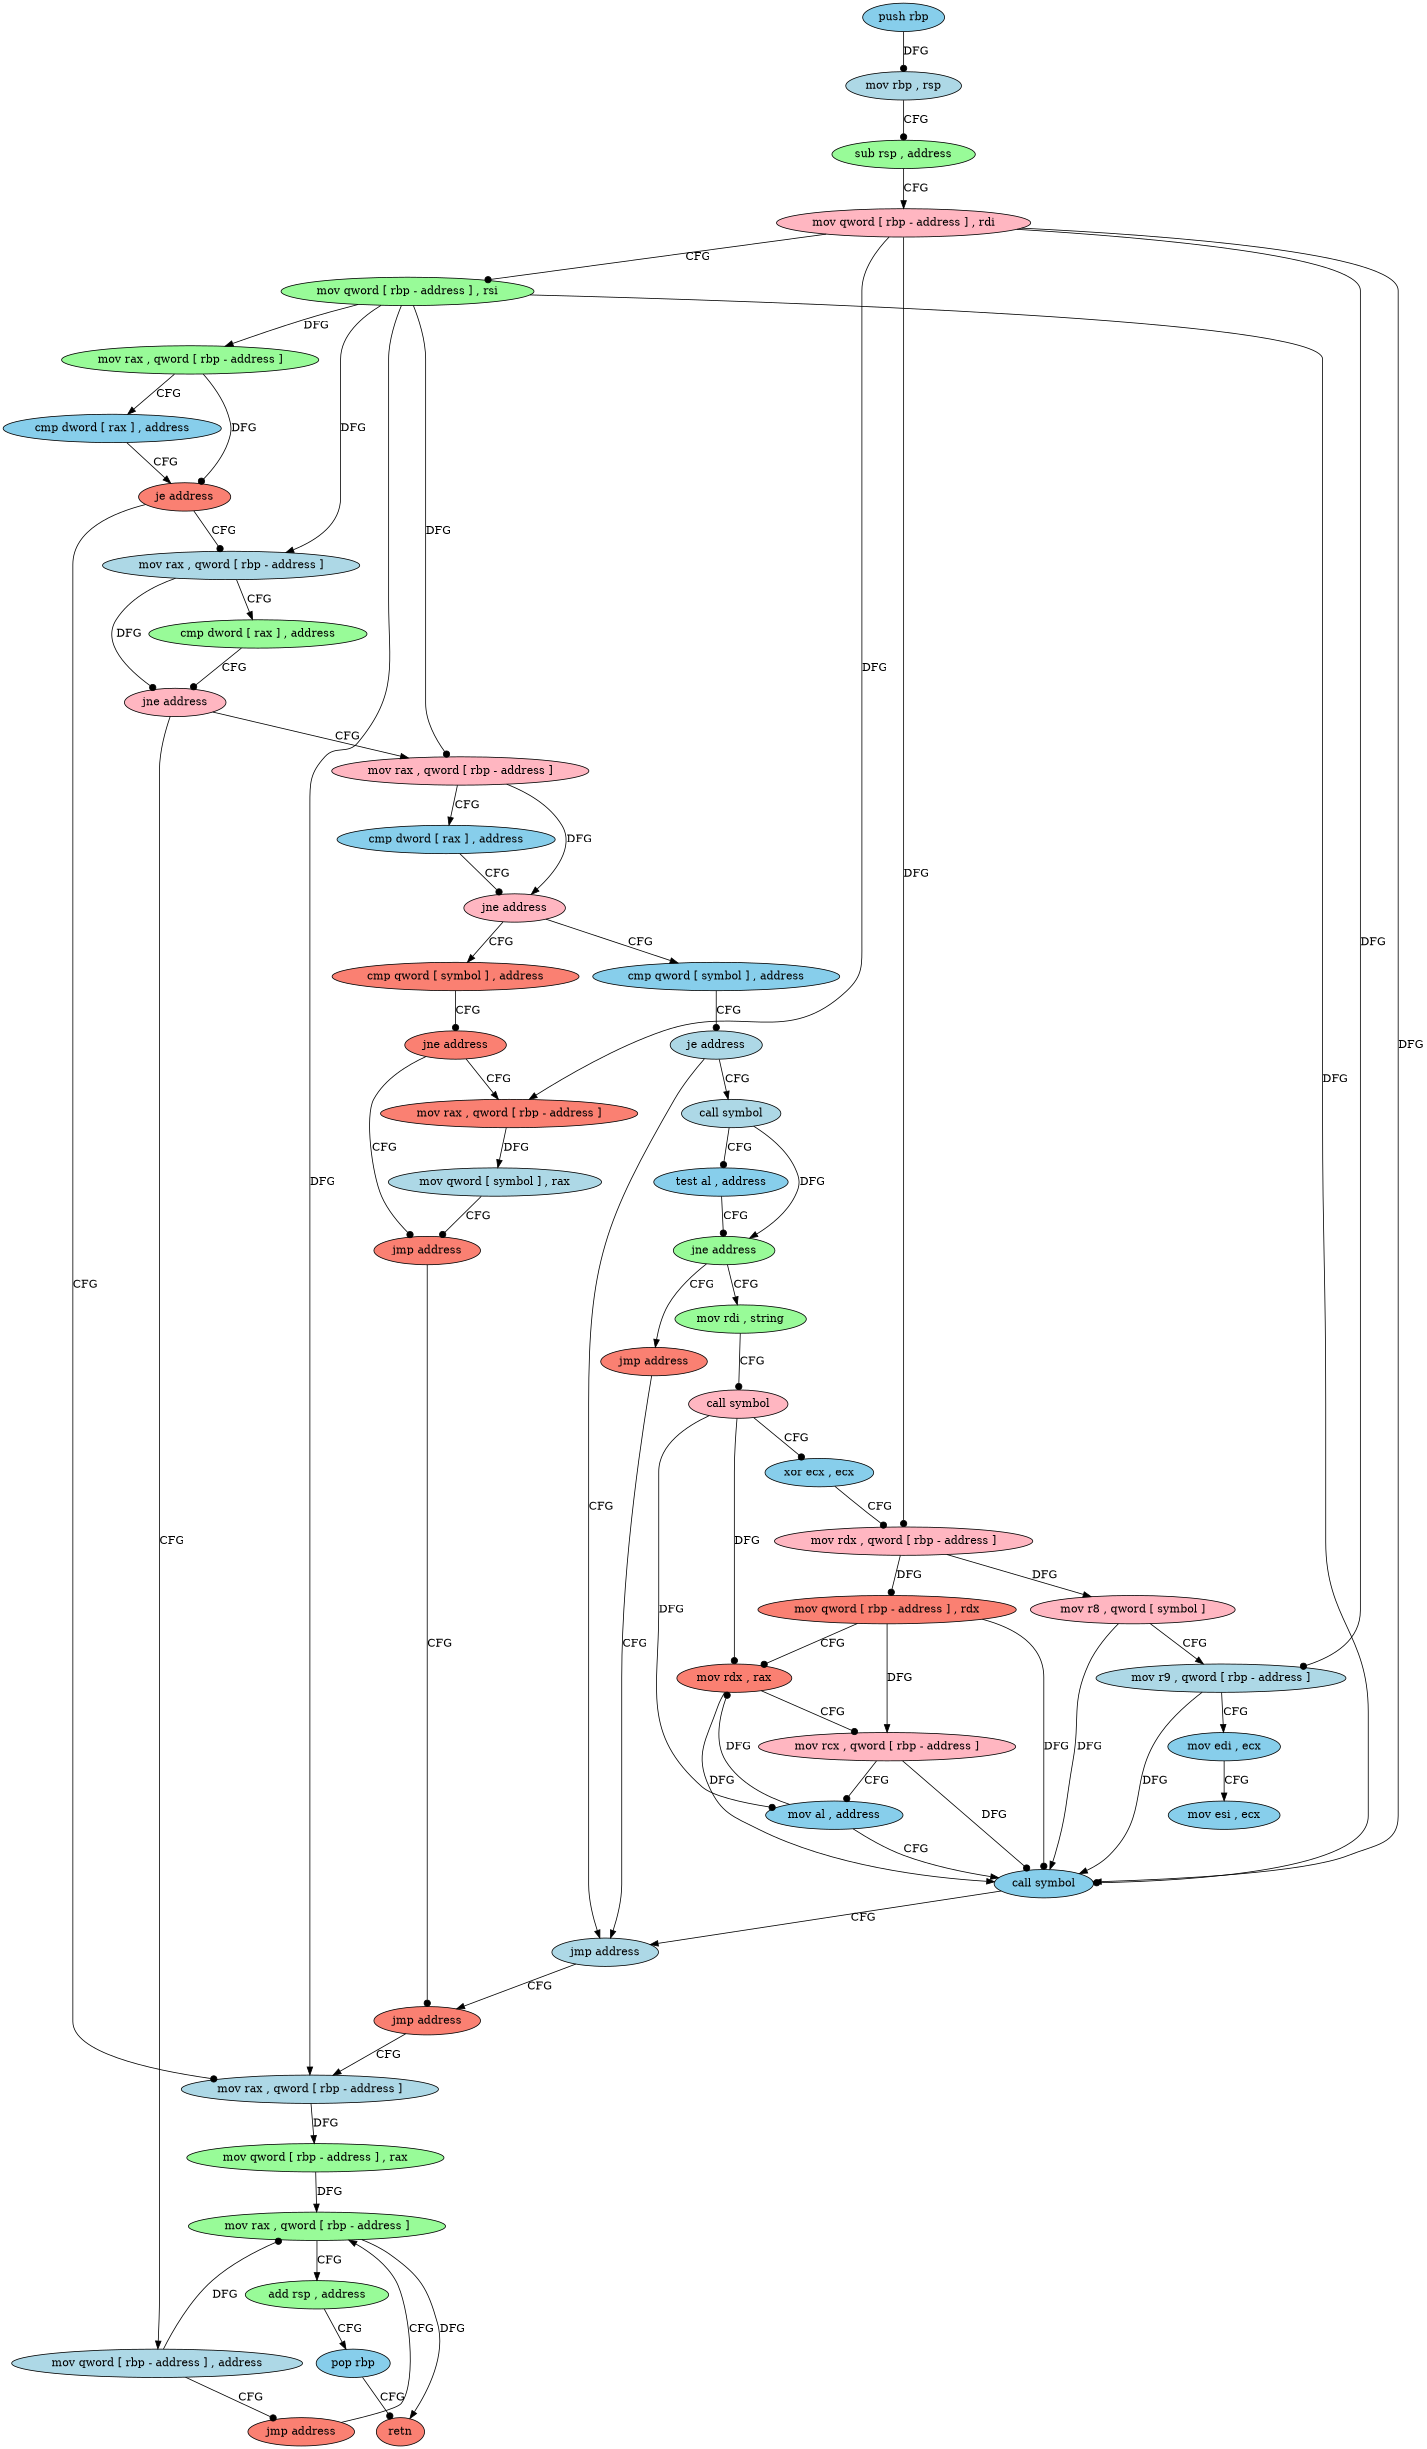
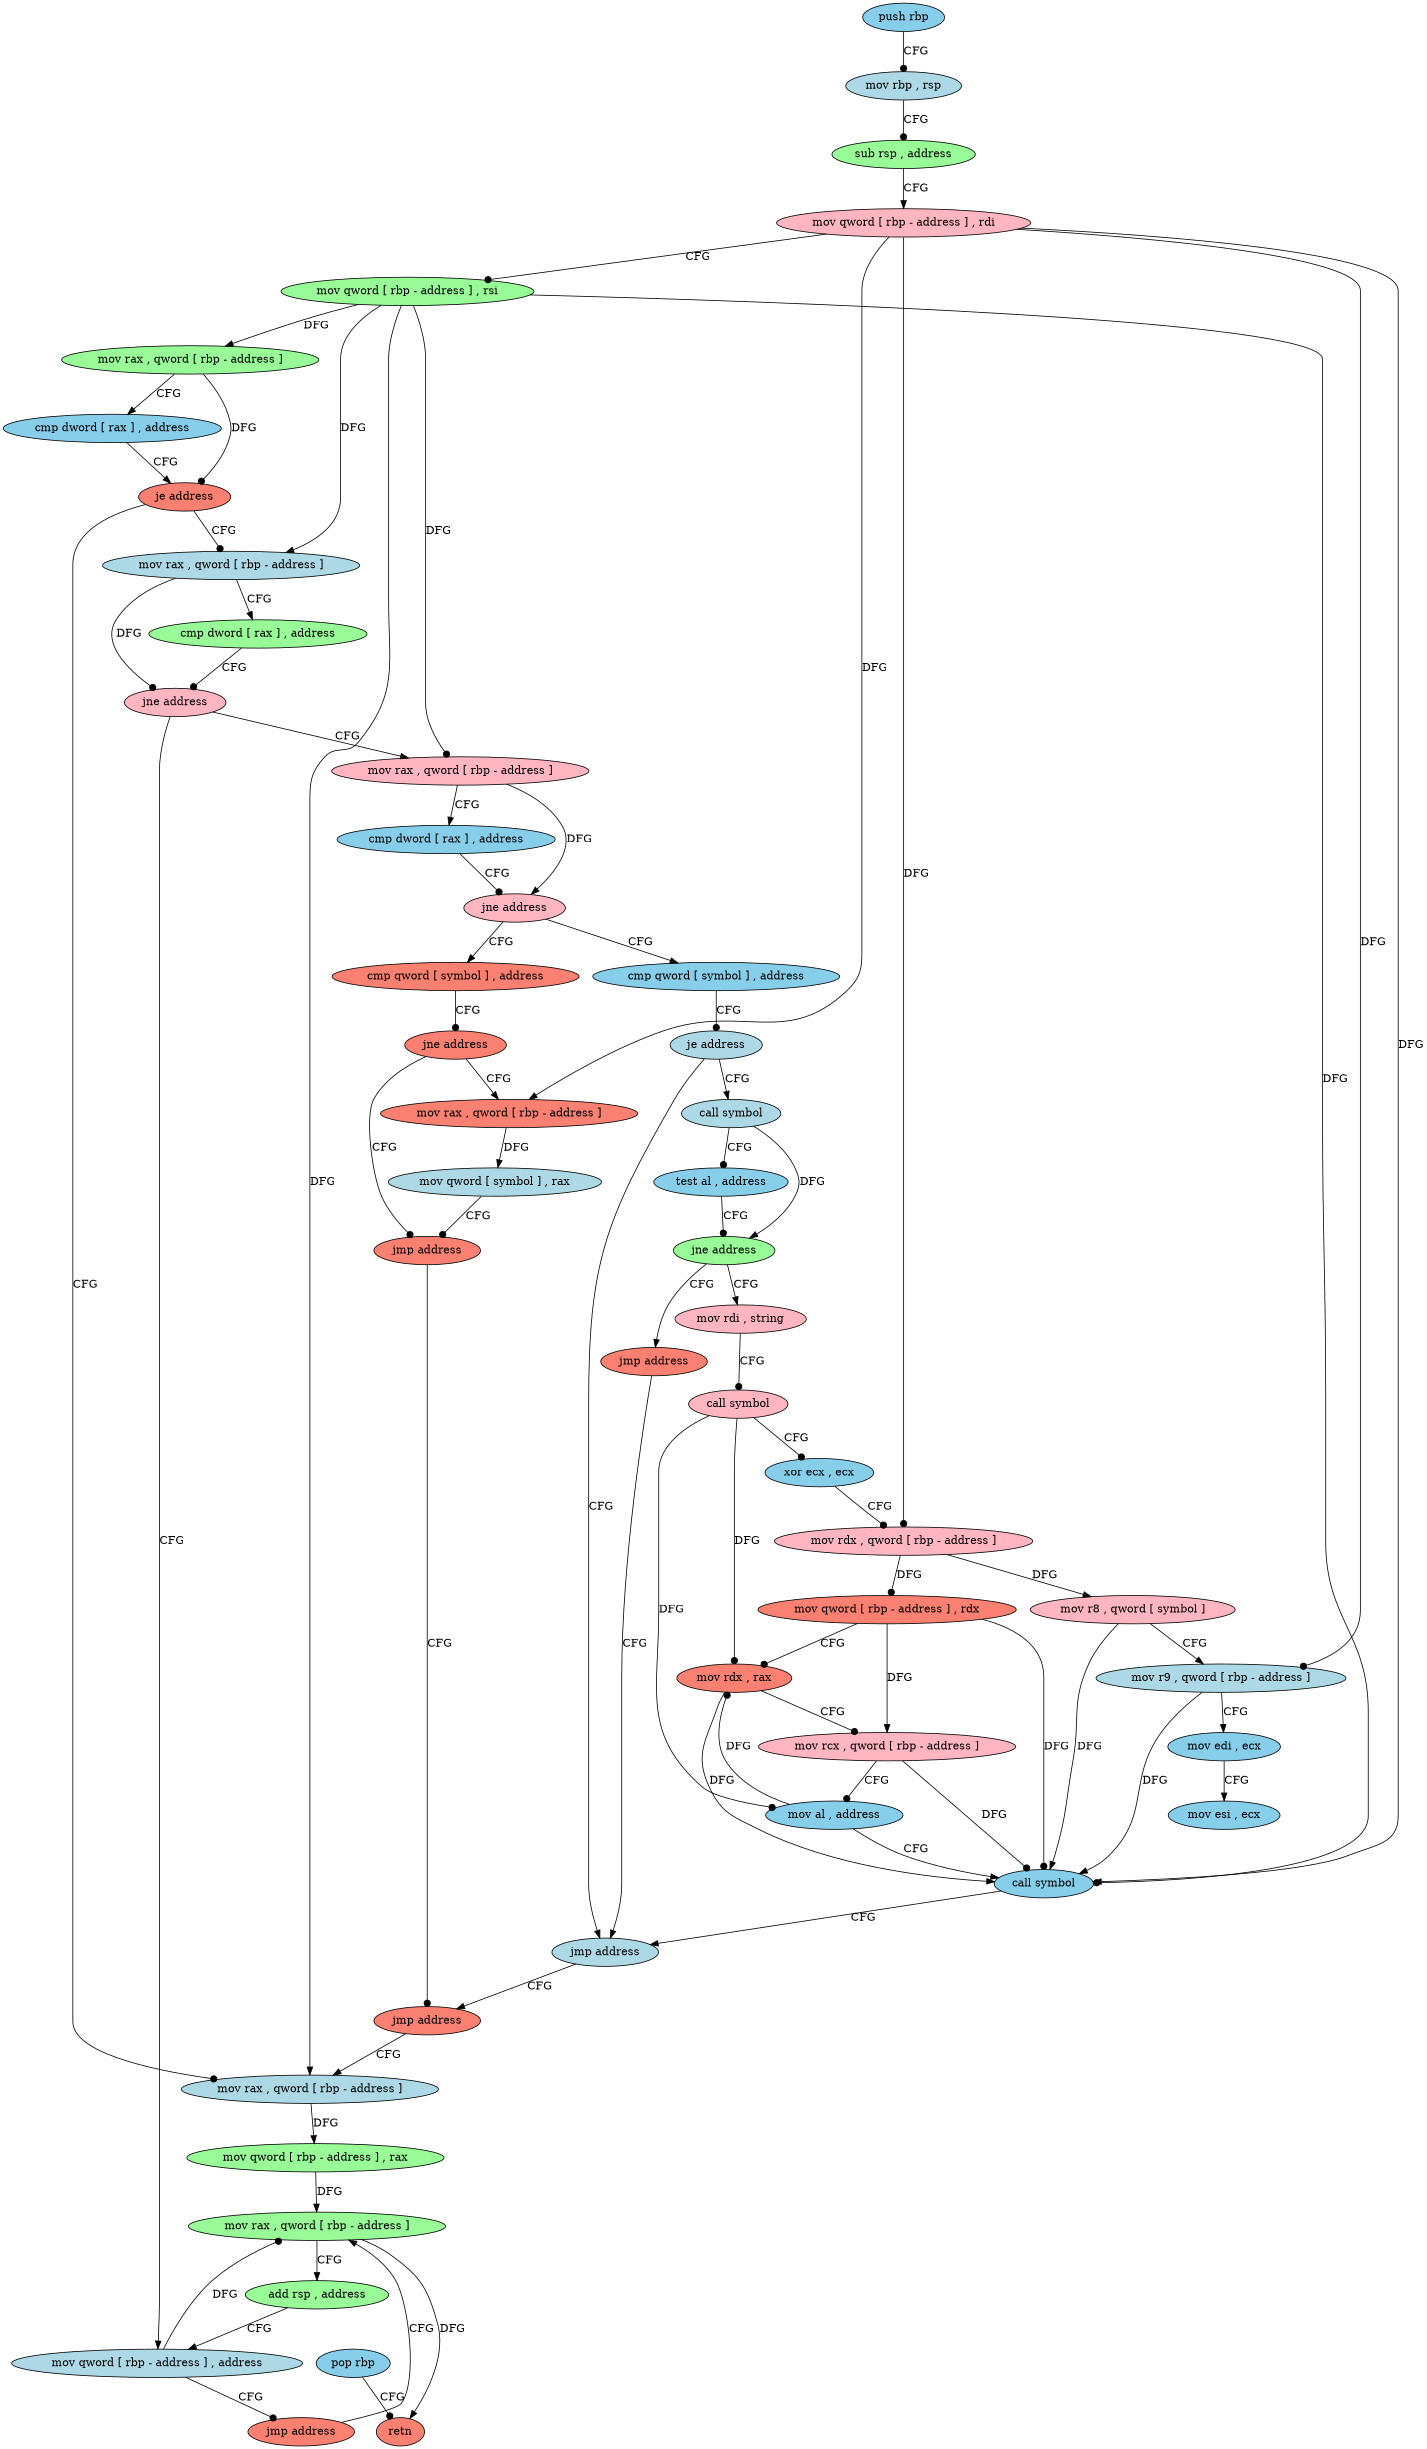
(916, 52) -> (916, 52)
(741, 1319) -> (741, 1319)
(333, 2326) -> (242, 2327)
